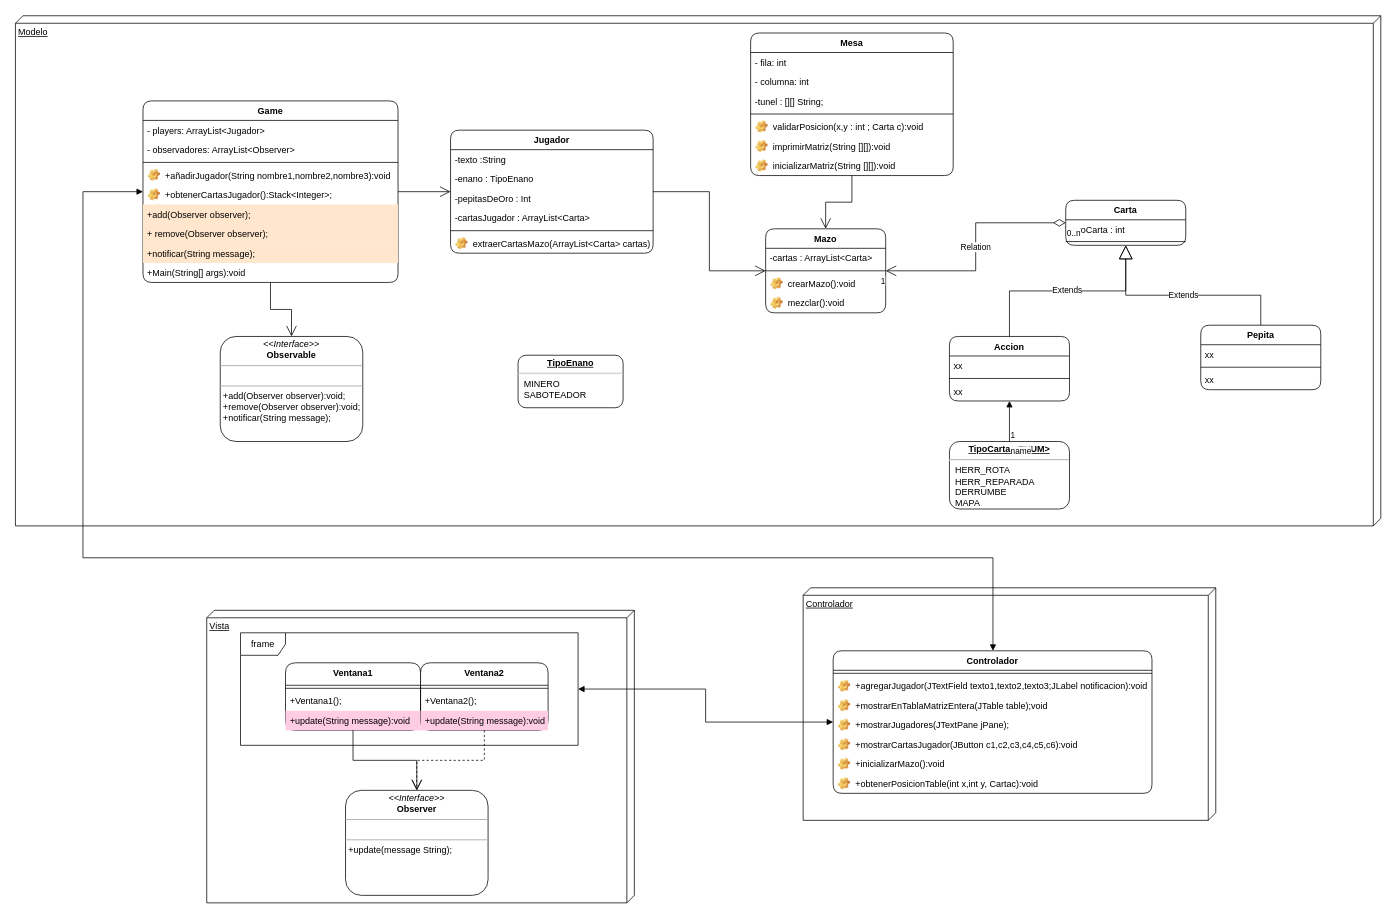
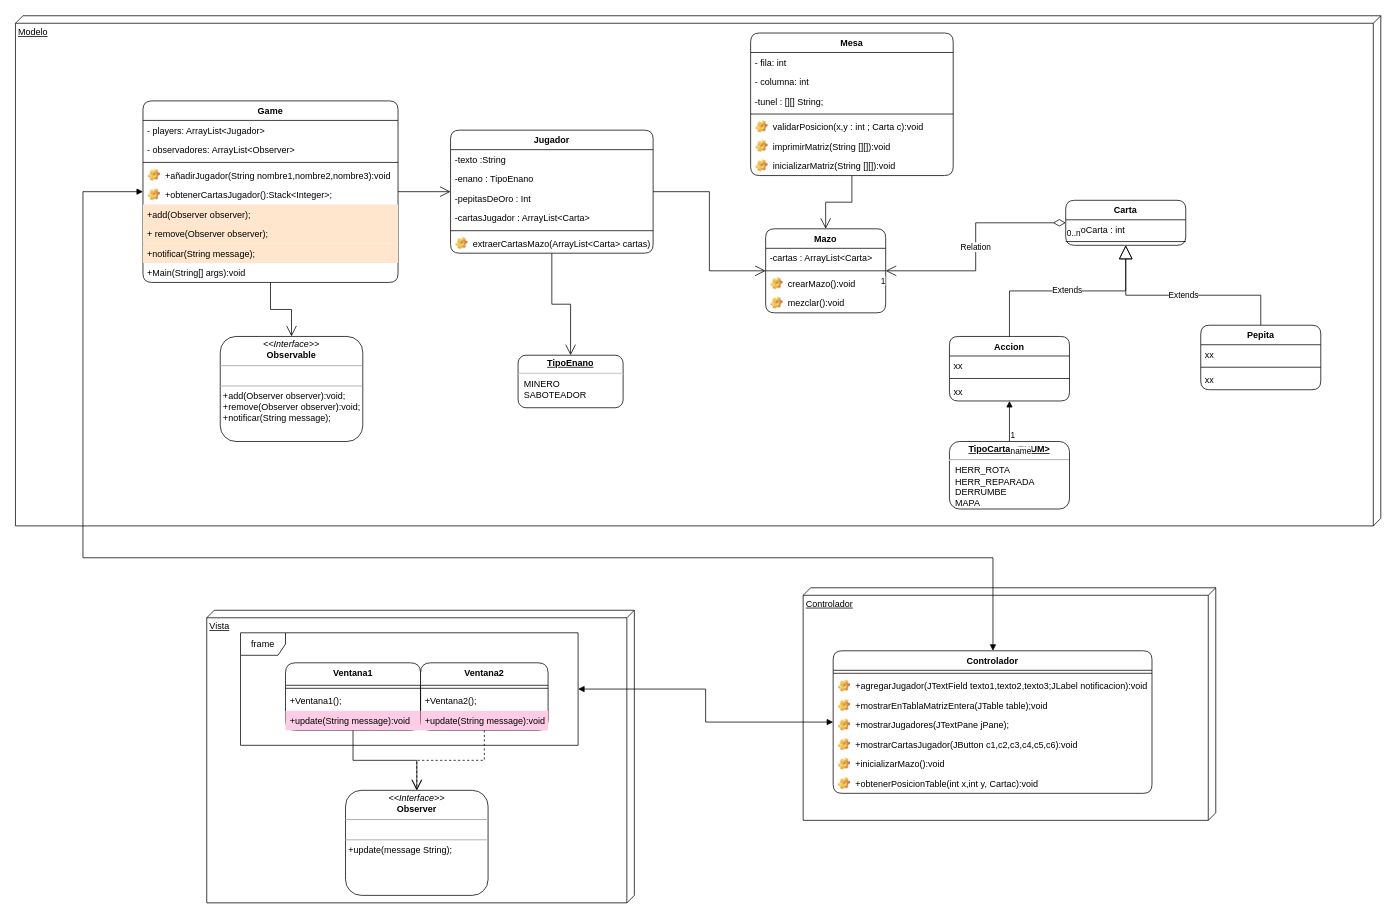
none -> (561, 304)
